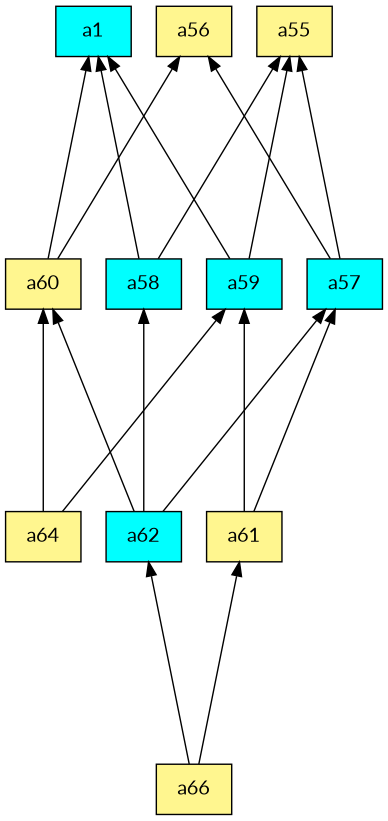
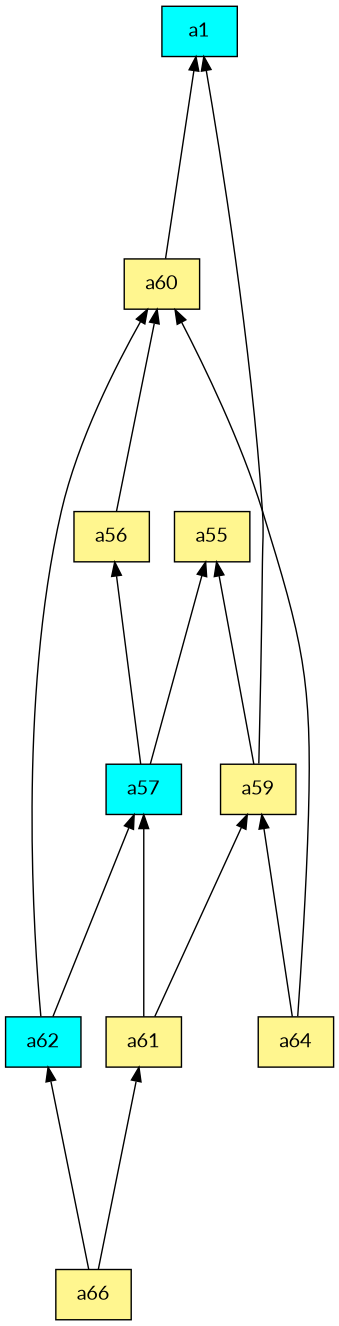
(112, 169) -> (135, 417)
(144, 284) -> none
(244, 284) -> (258, 789)
